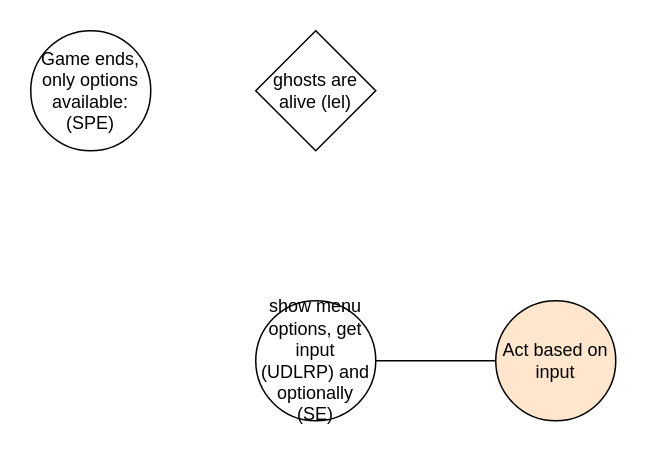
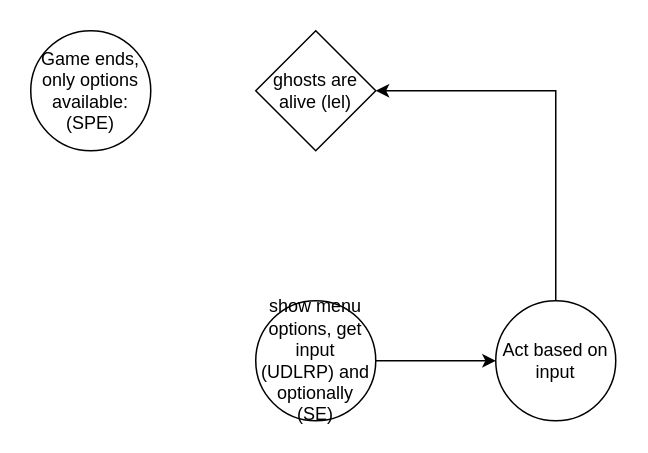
none -> (556, 111)
(488, 361) -> (484, 361)
(556, 361) -> (556, 361)
